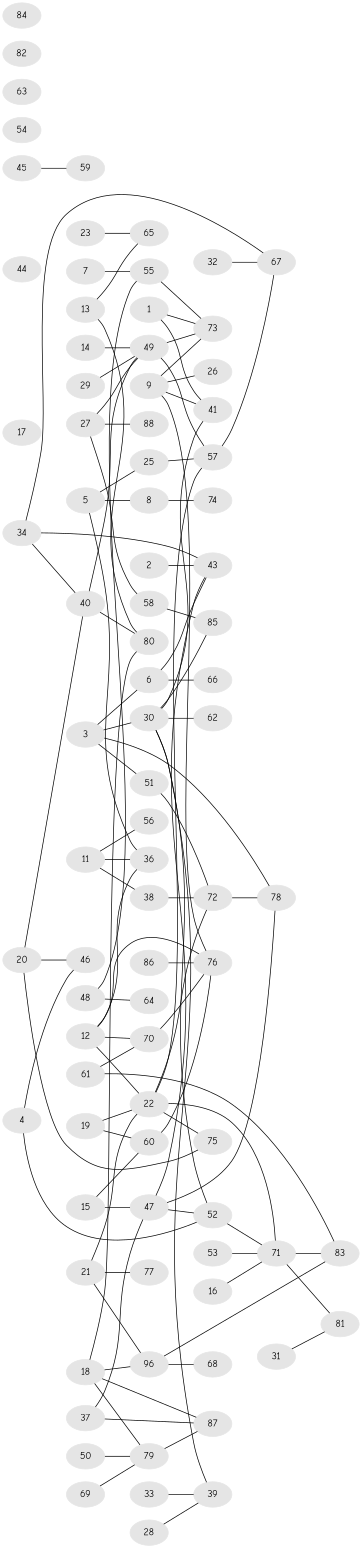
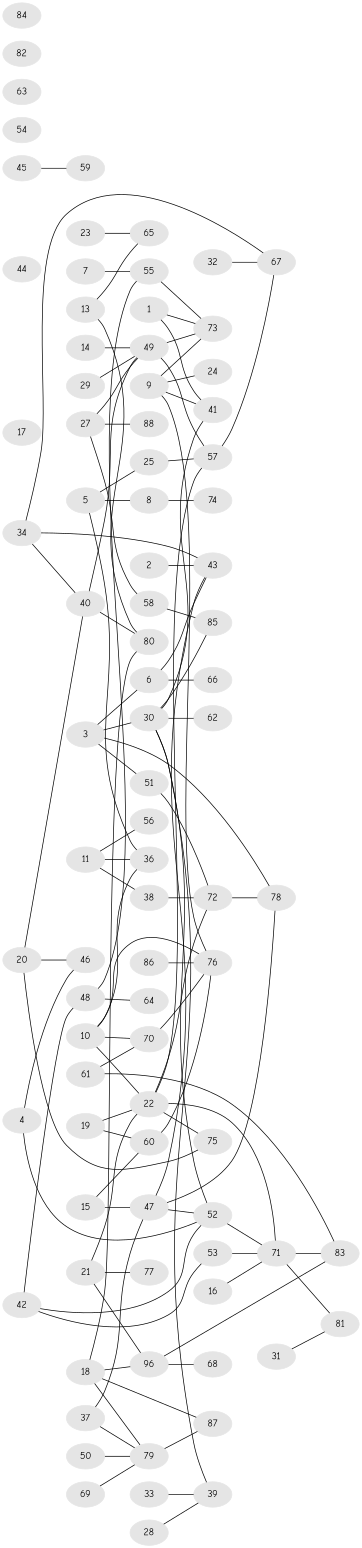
(213, 372) -> (213, 372)
(86, 1036) -> (86, 1036)
none -> (22, 1305)
(149, 1421) -> (117, 1437)
